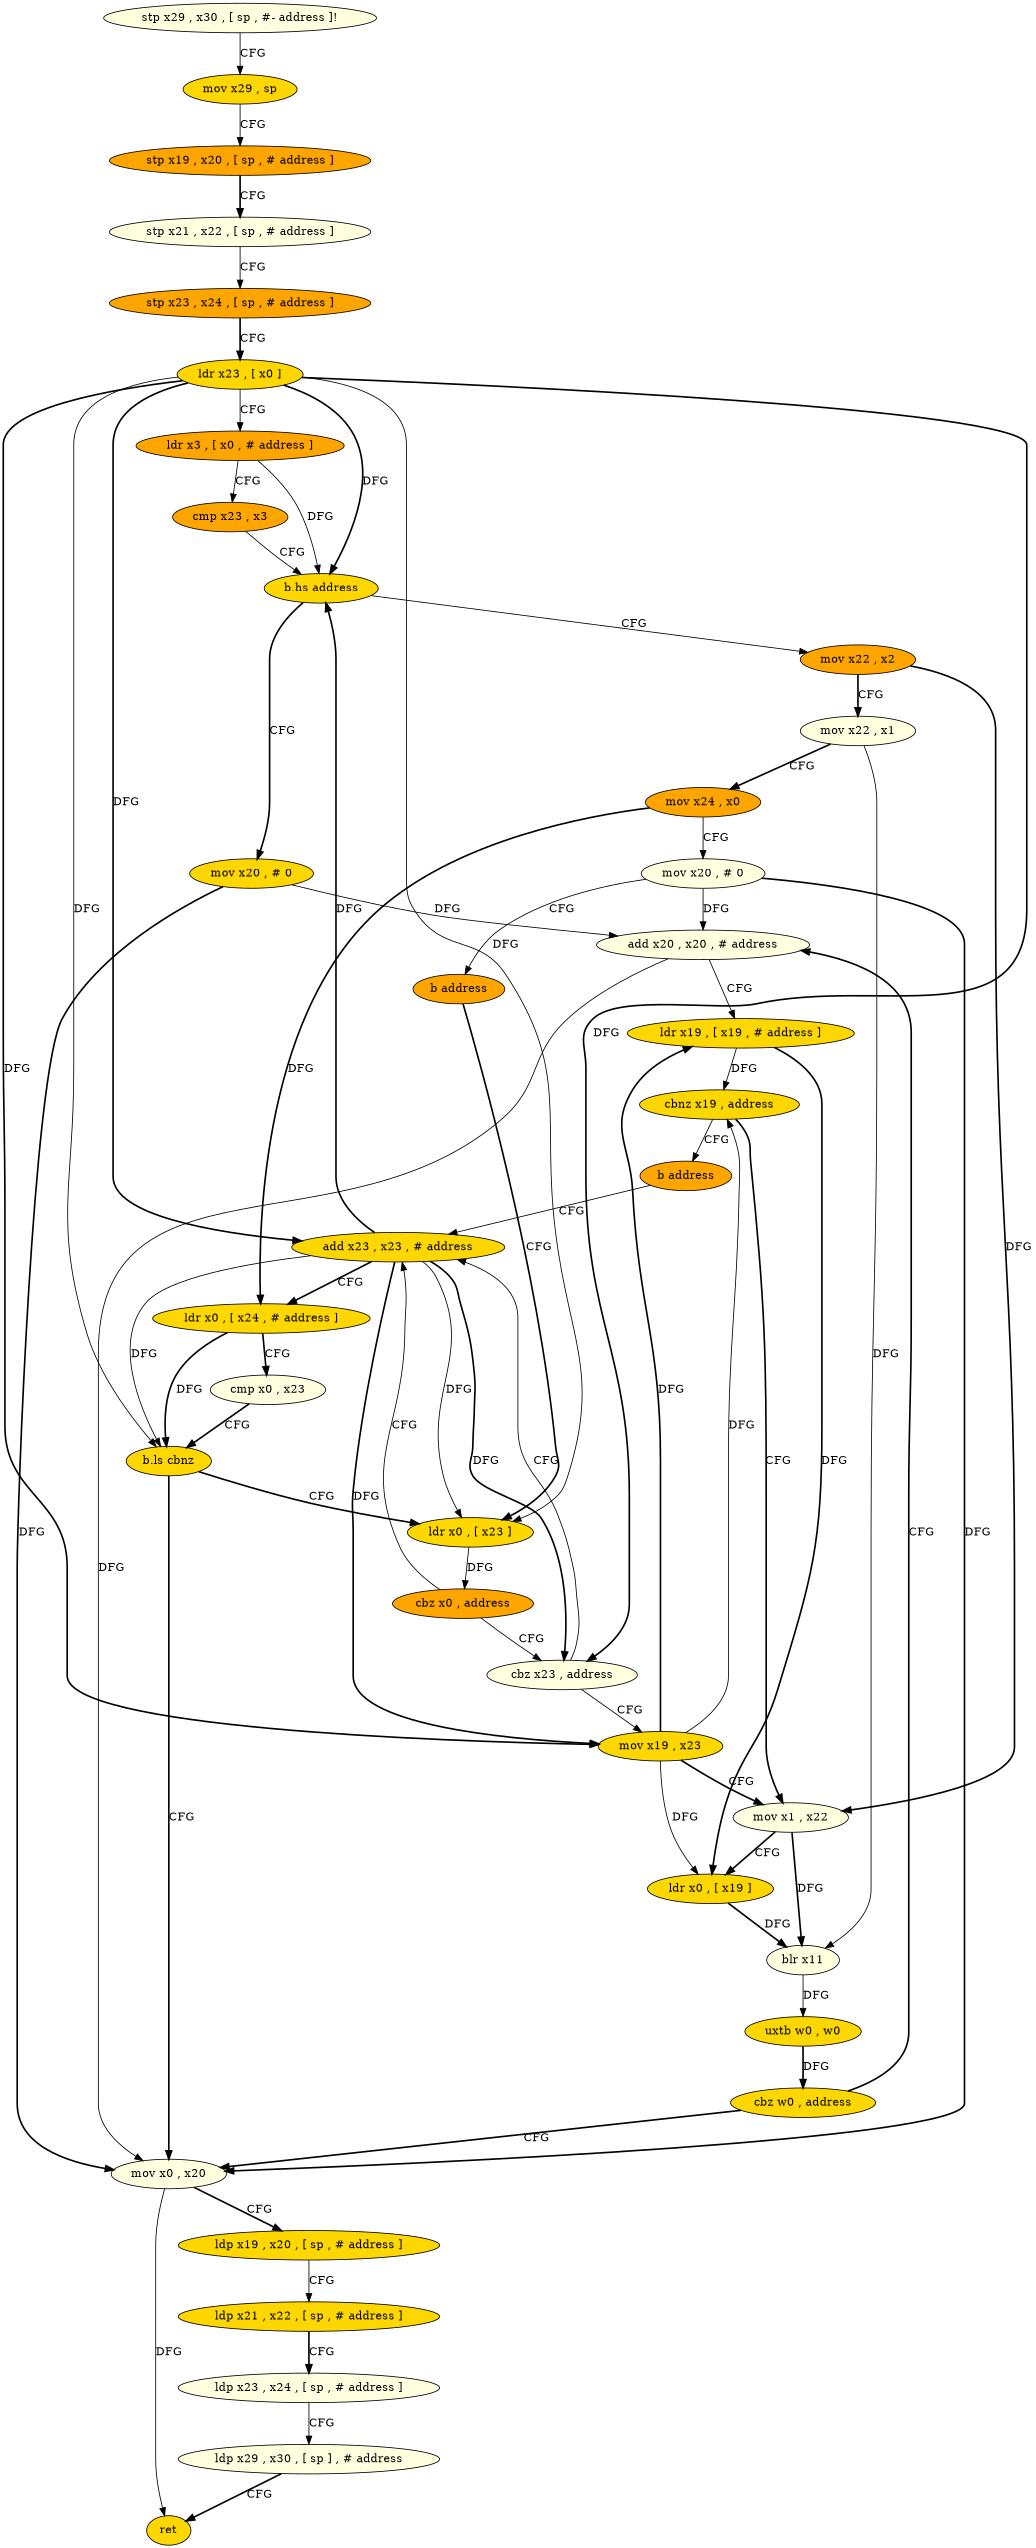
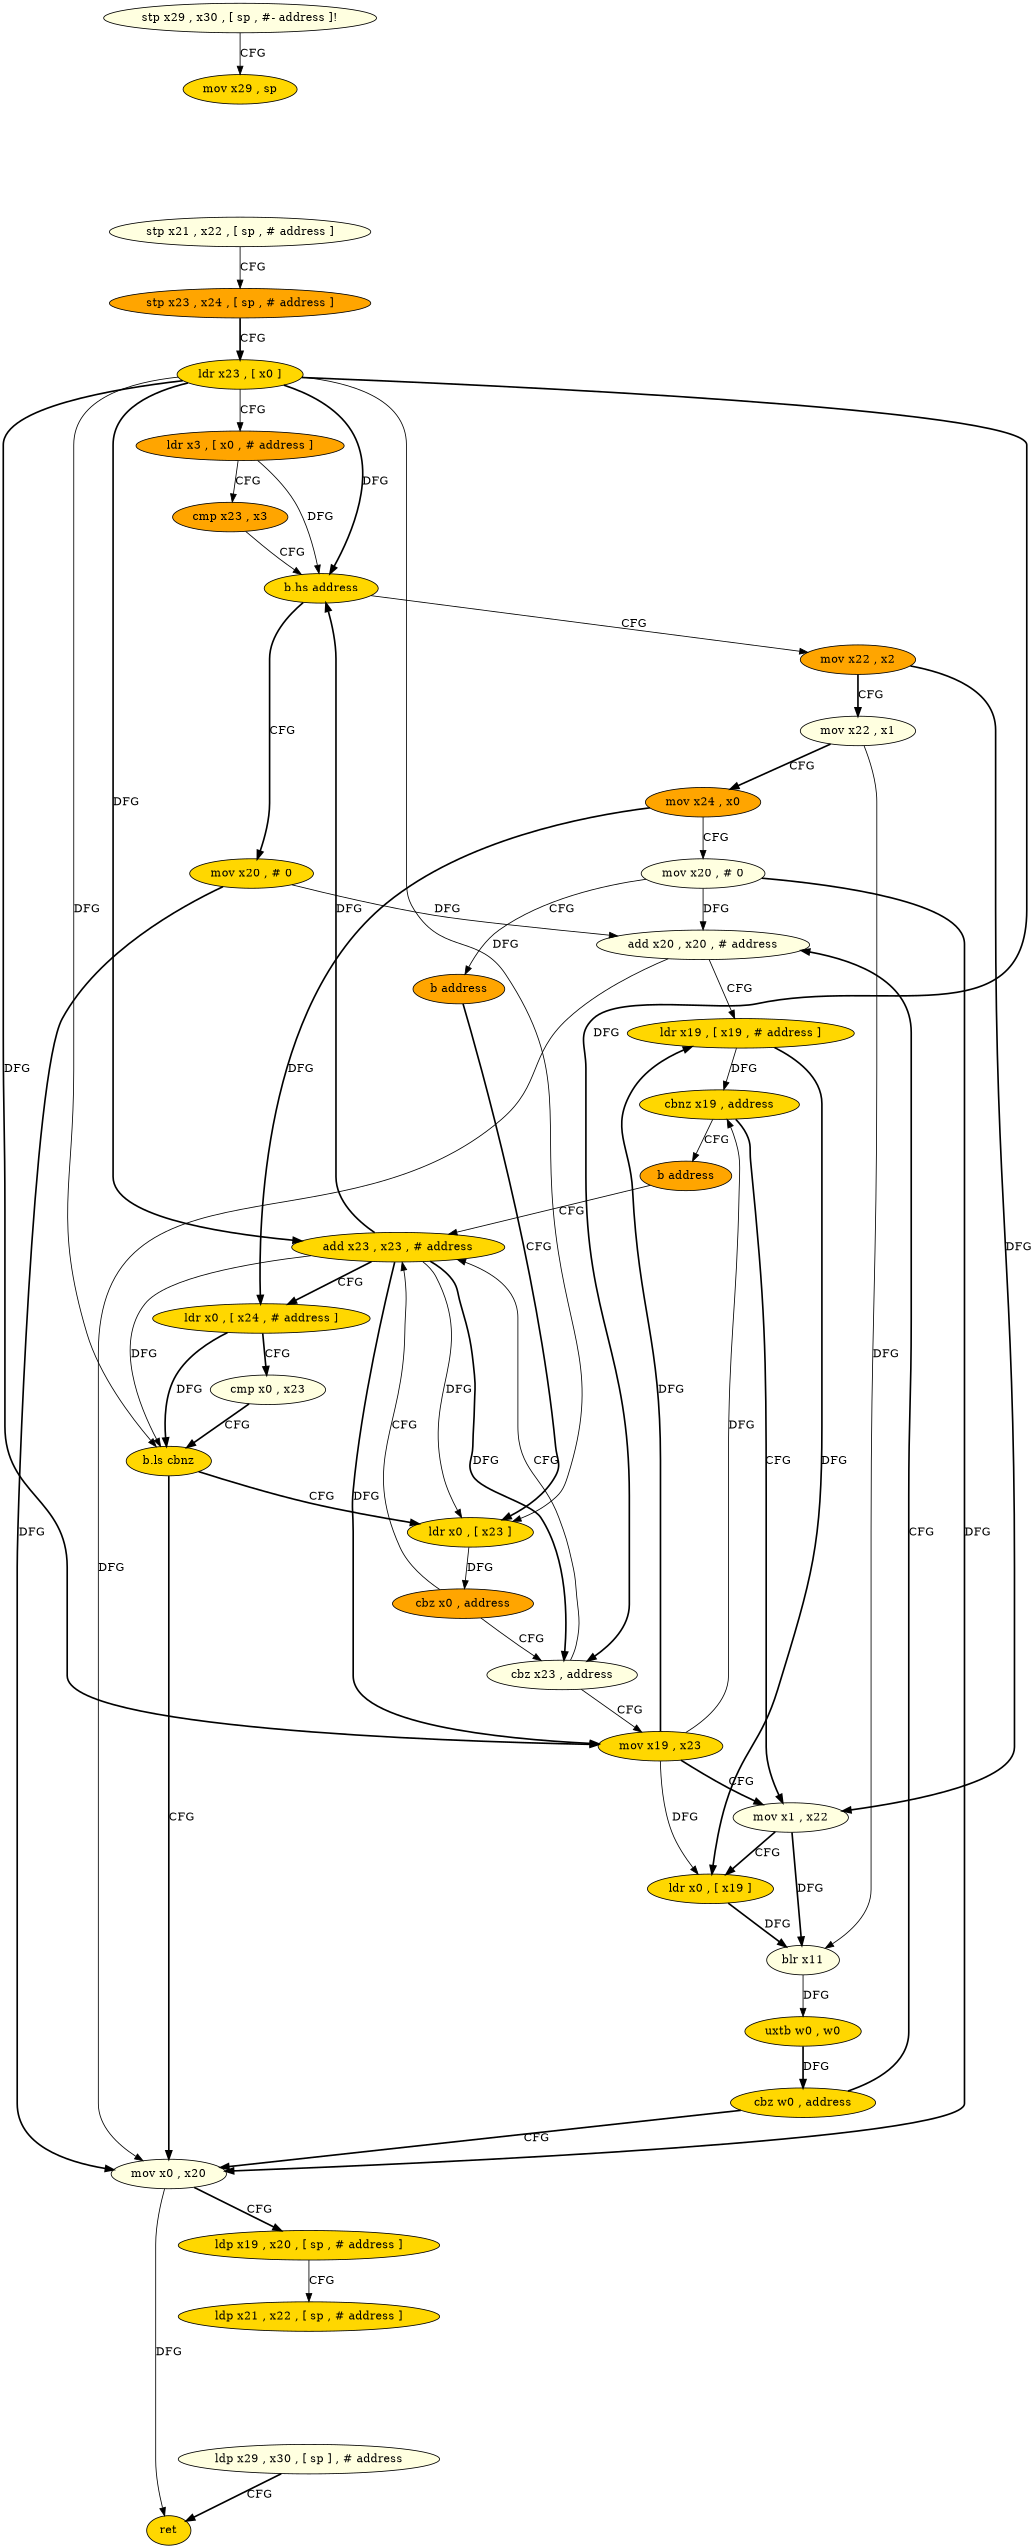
(240, 161) -> none
(309, 2388) -> none
